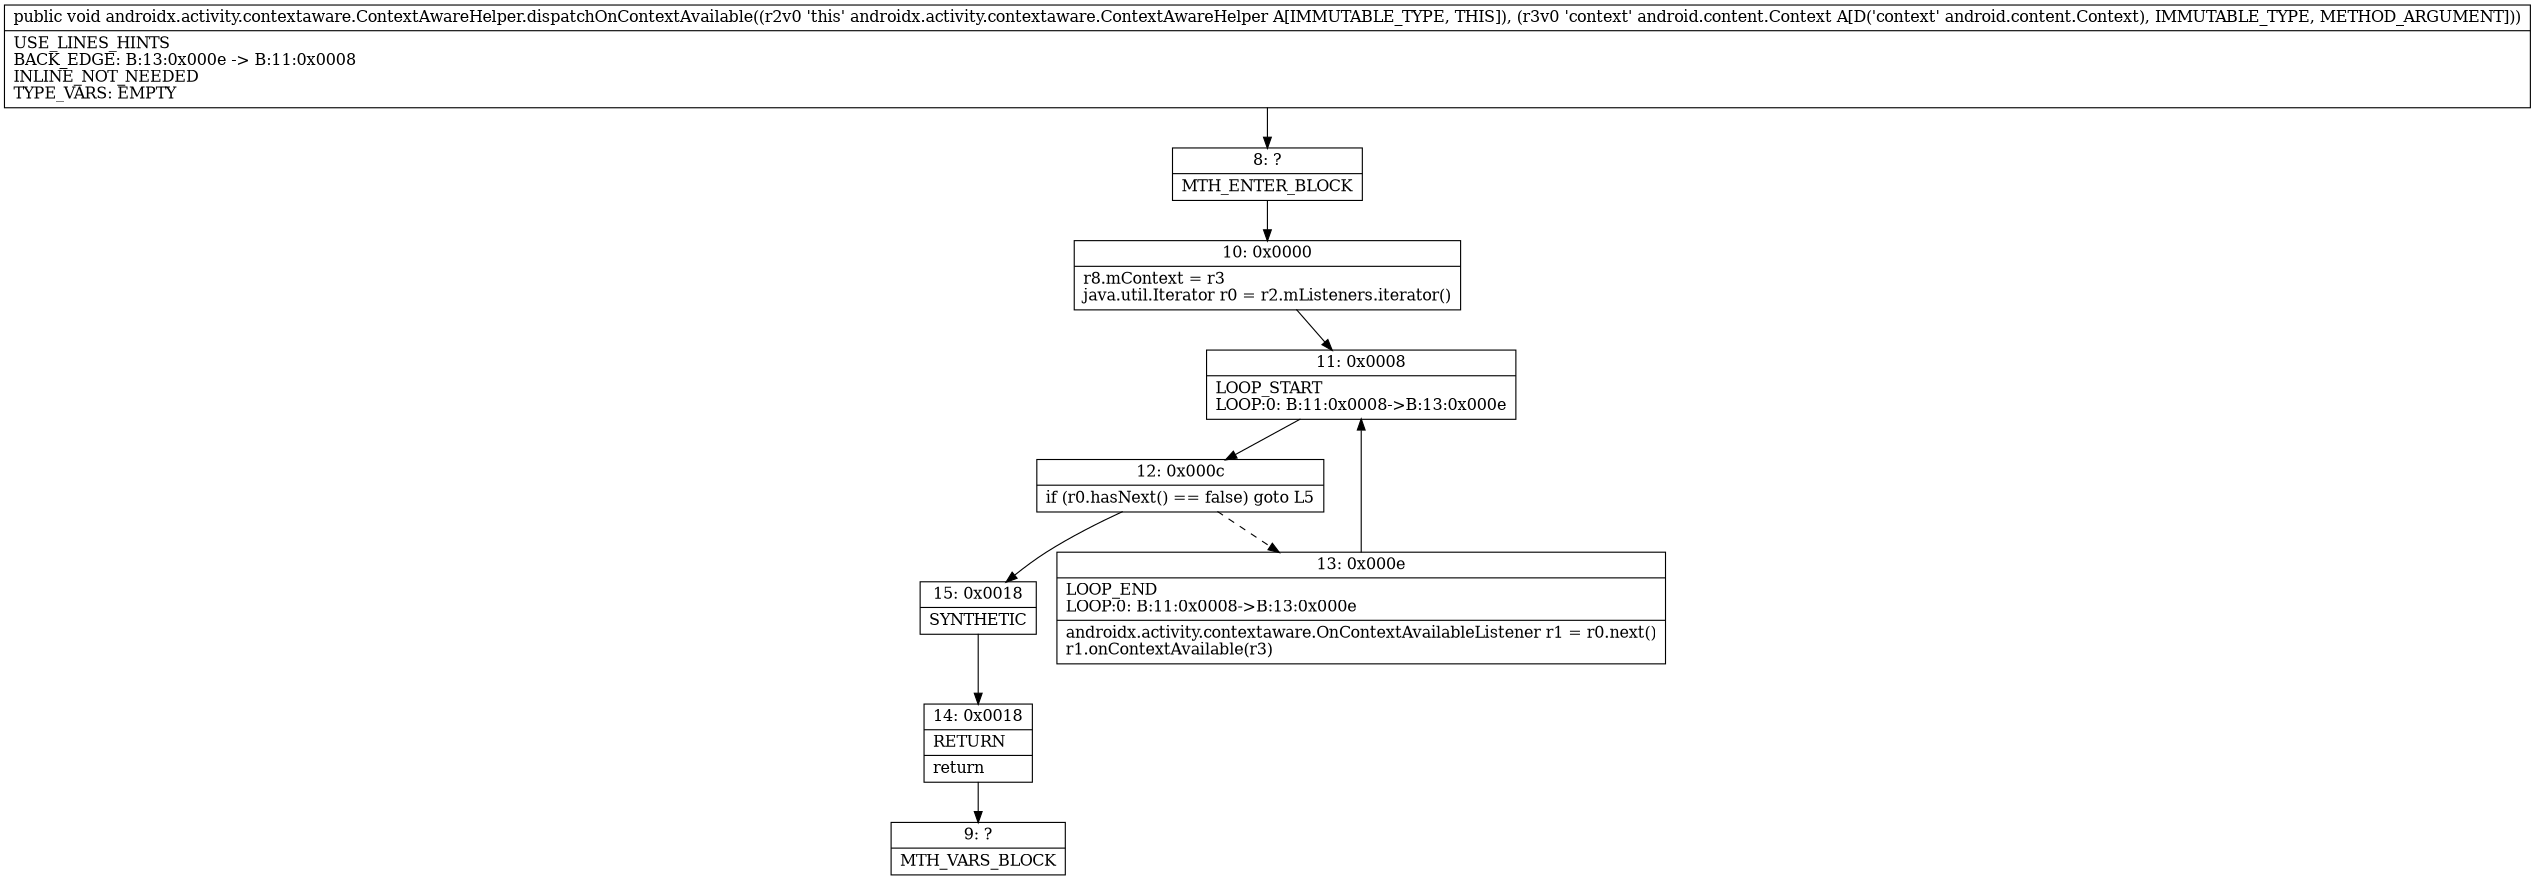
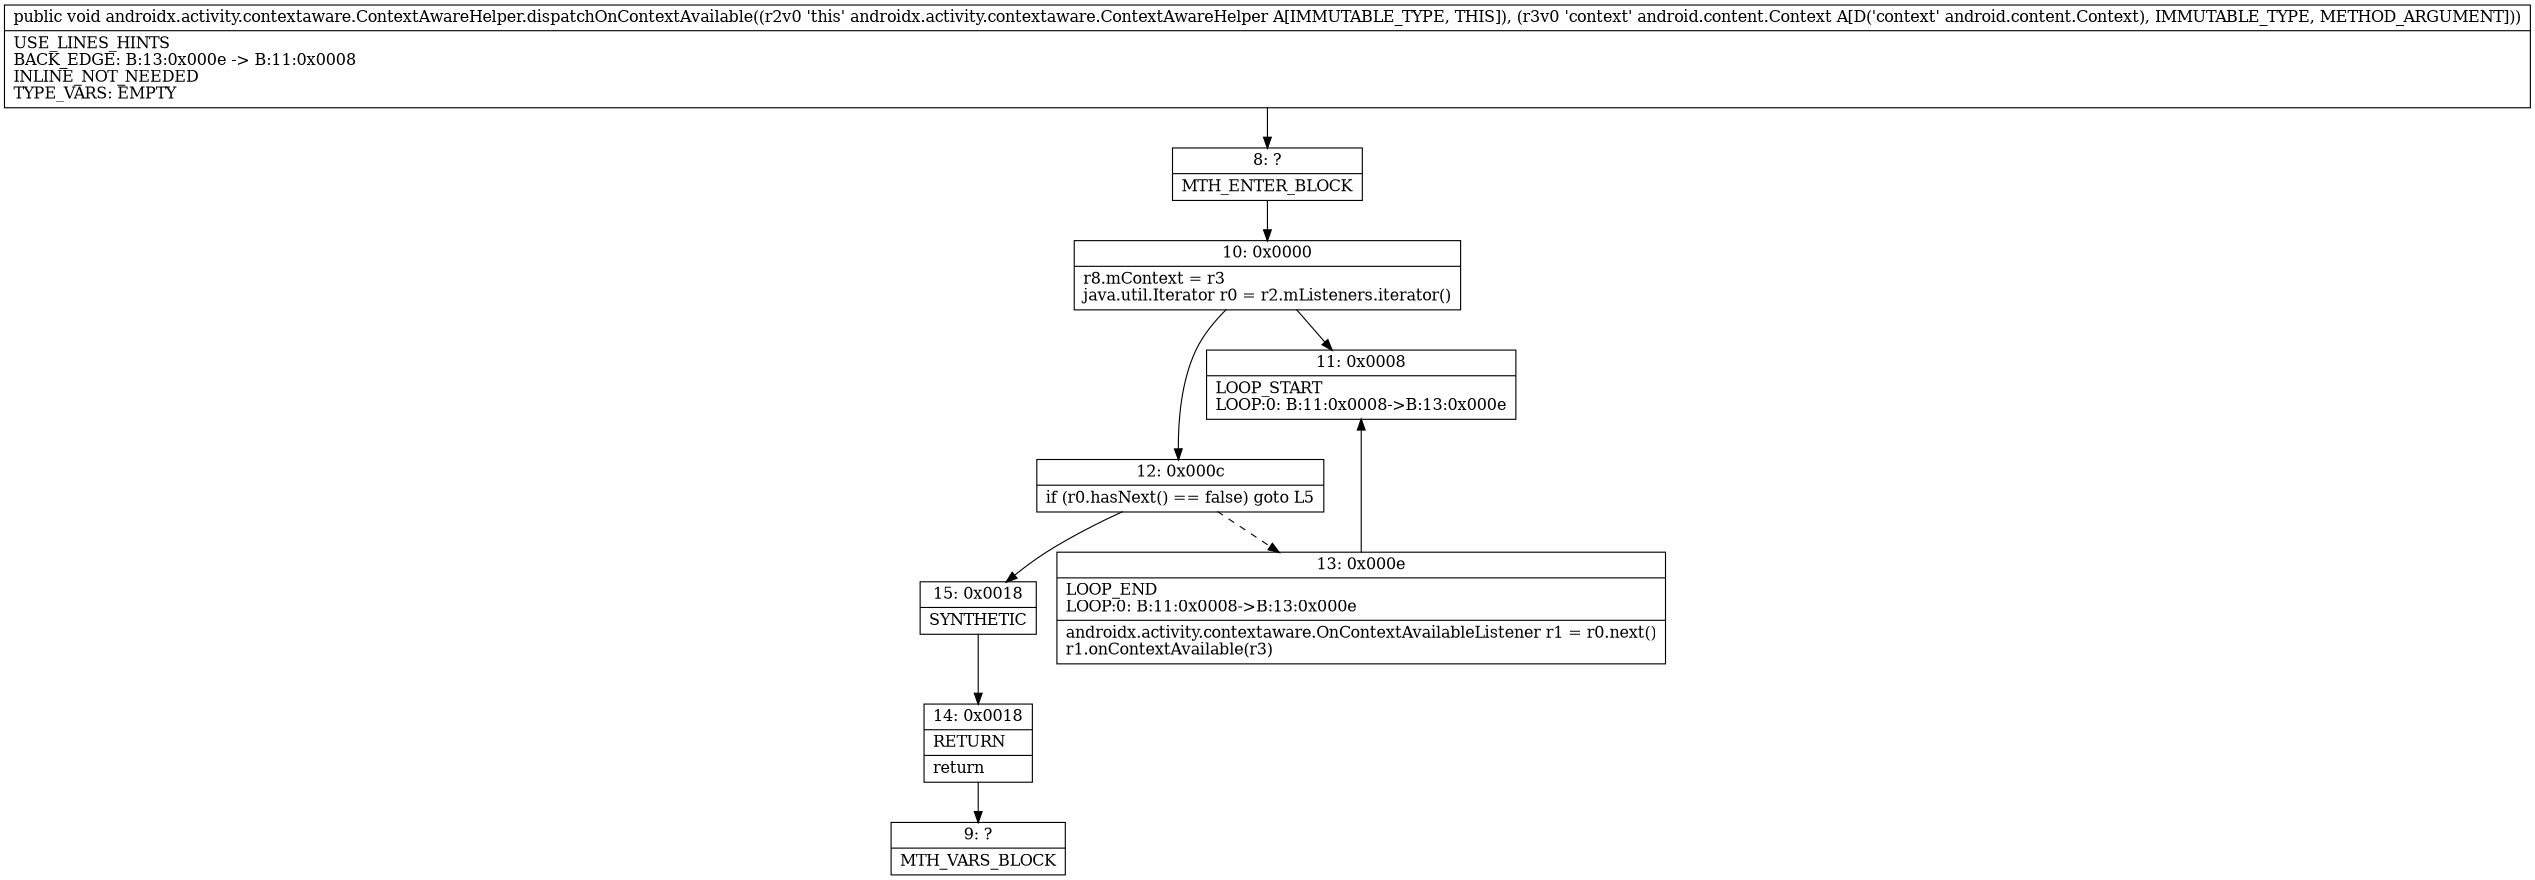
(1268, 437) -> (1187, 373)
